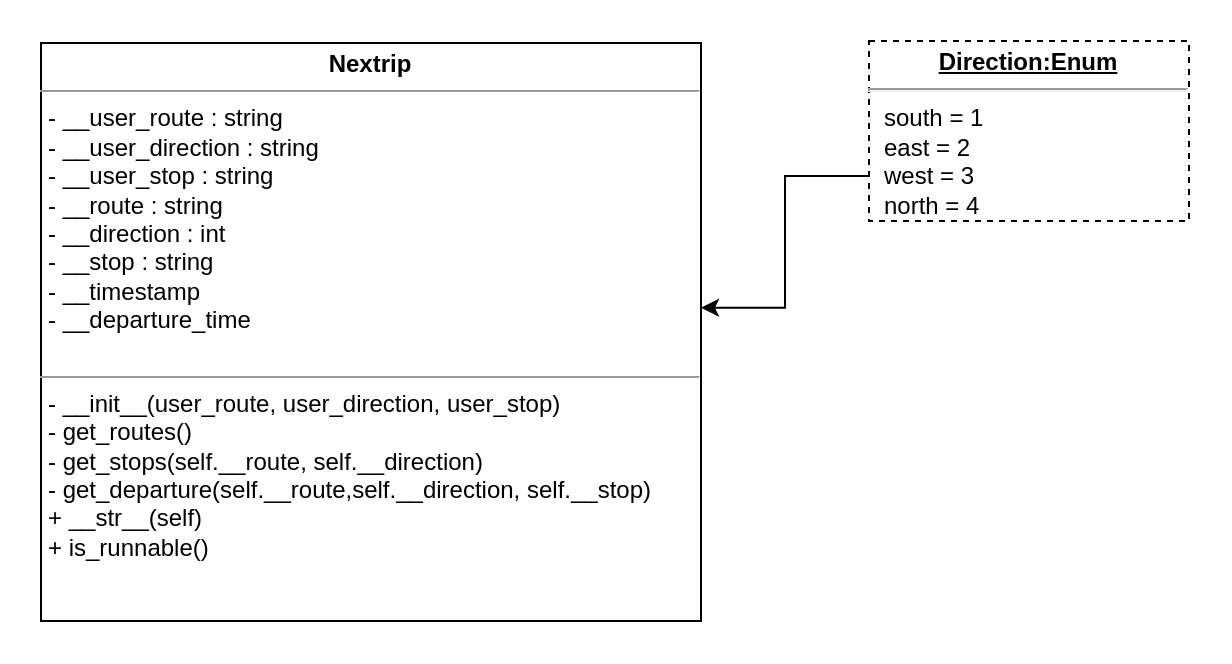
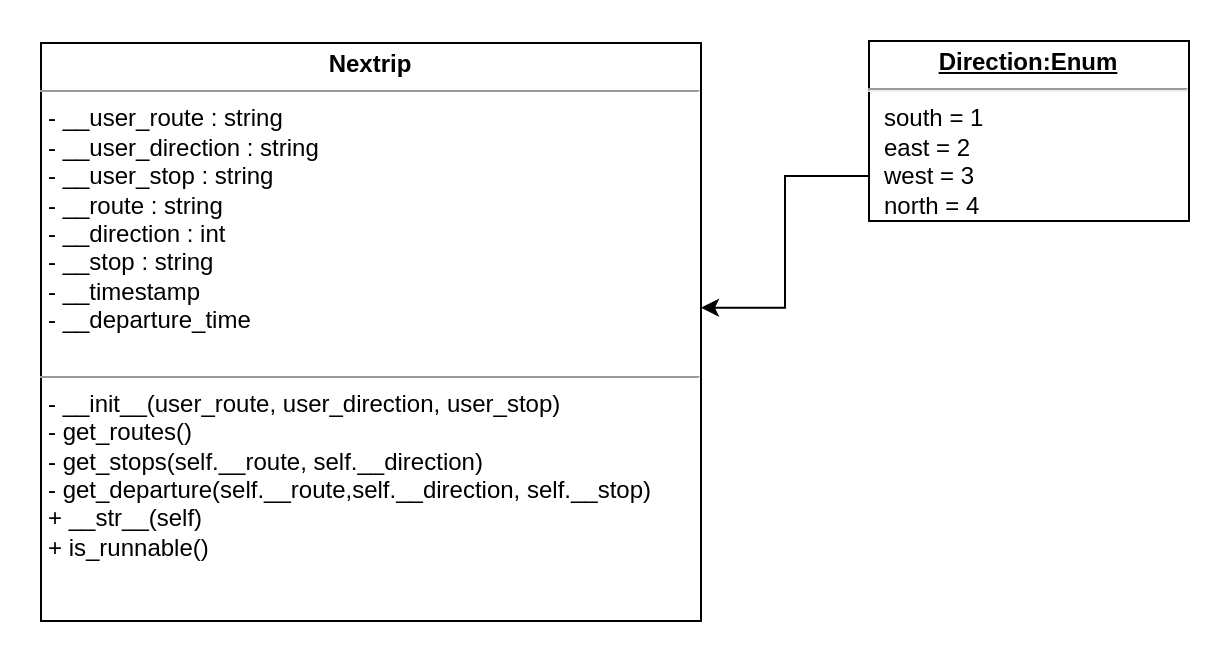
(1029, 131) -> (1029, 131)
